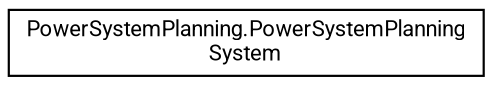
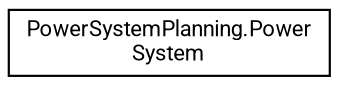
(246, 43) -> (169, 43)
